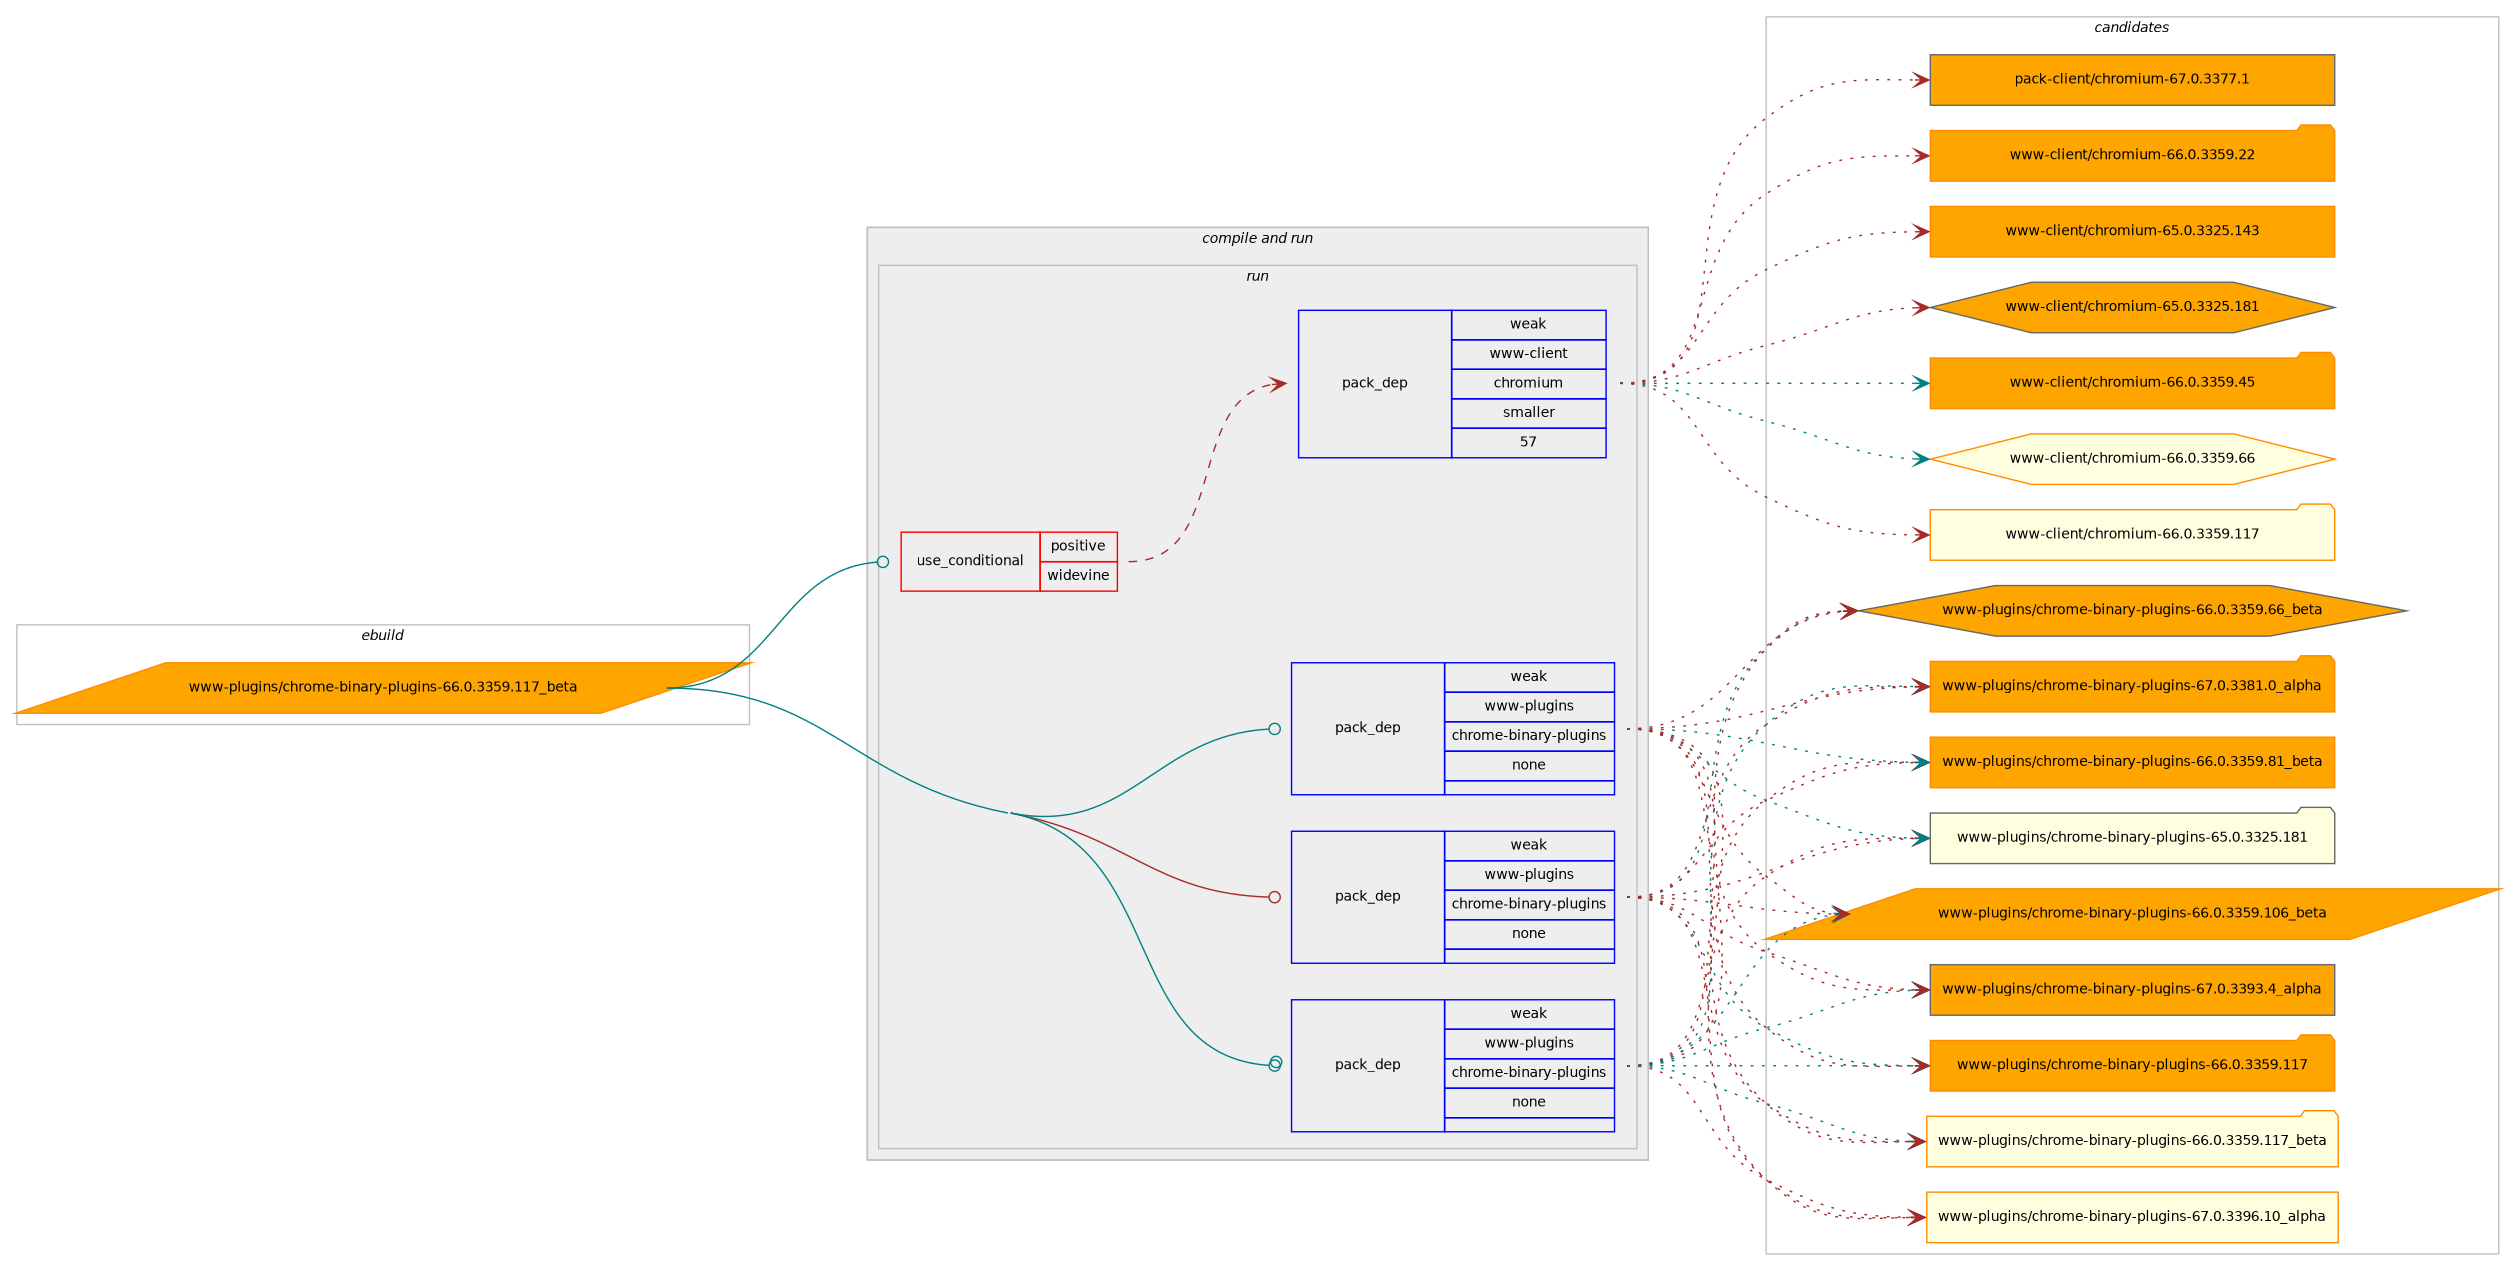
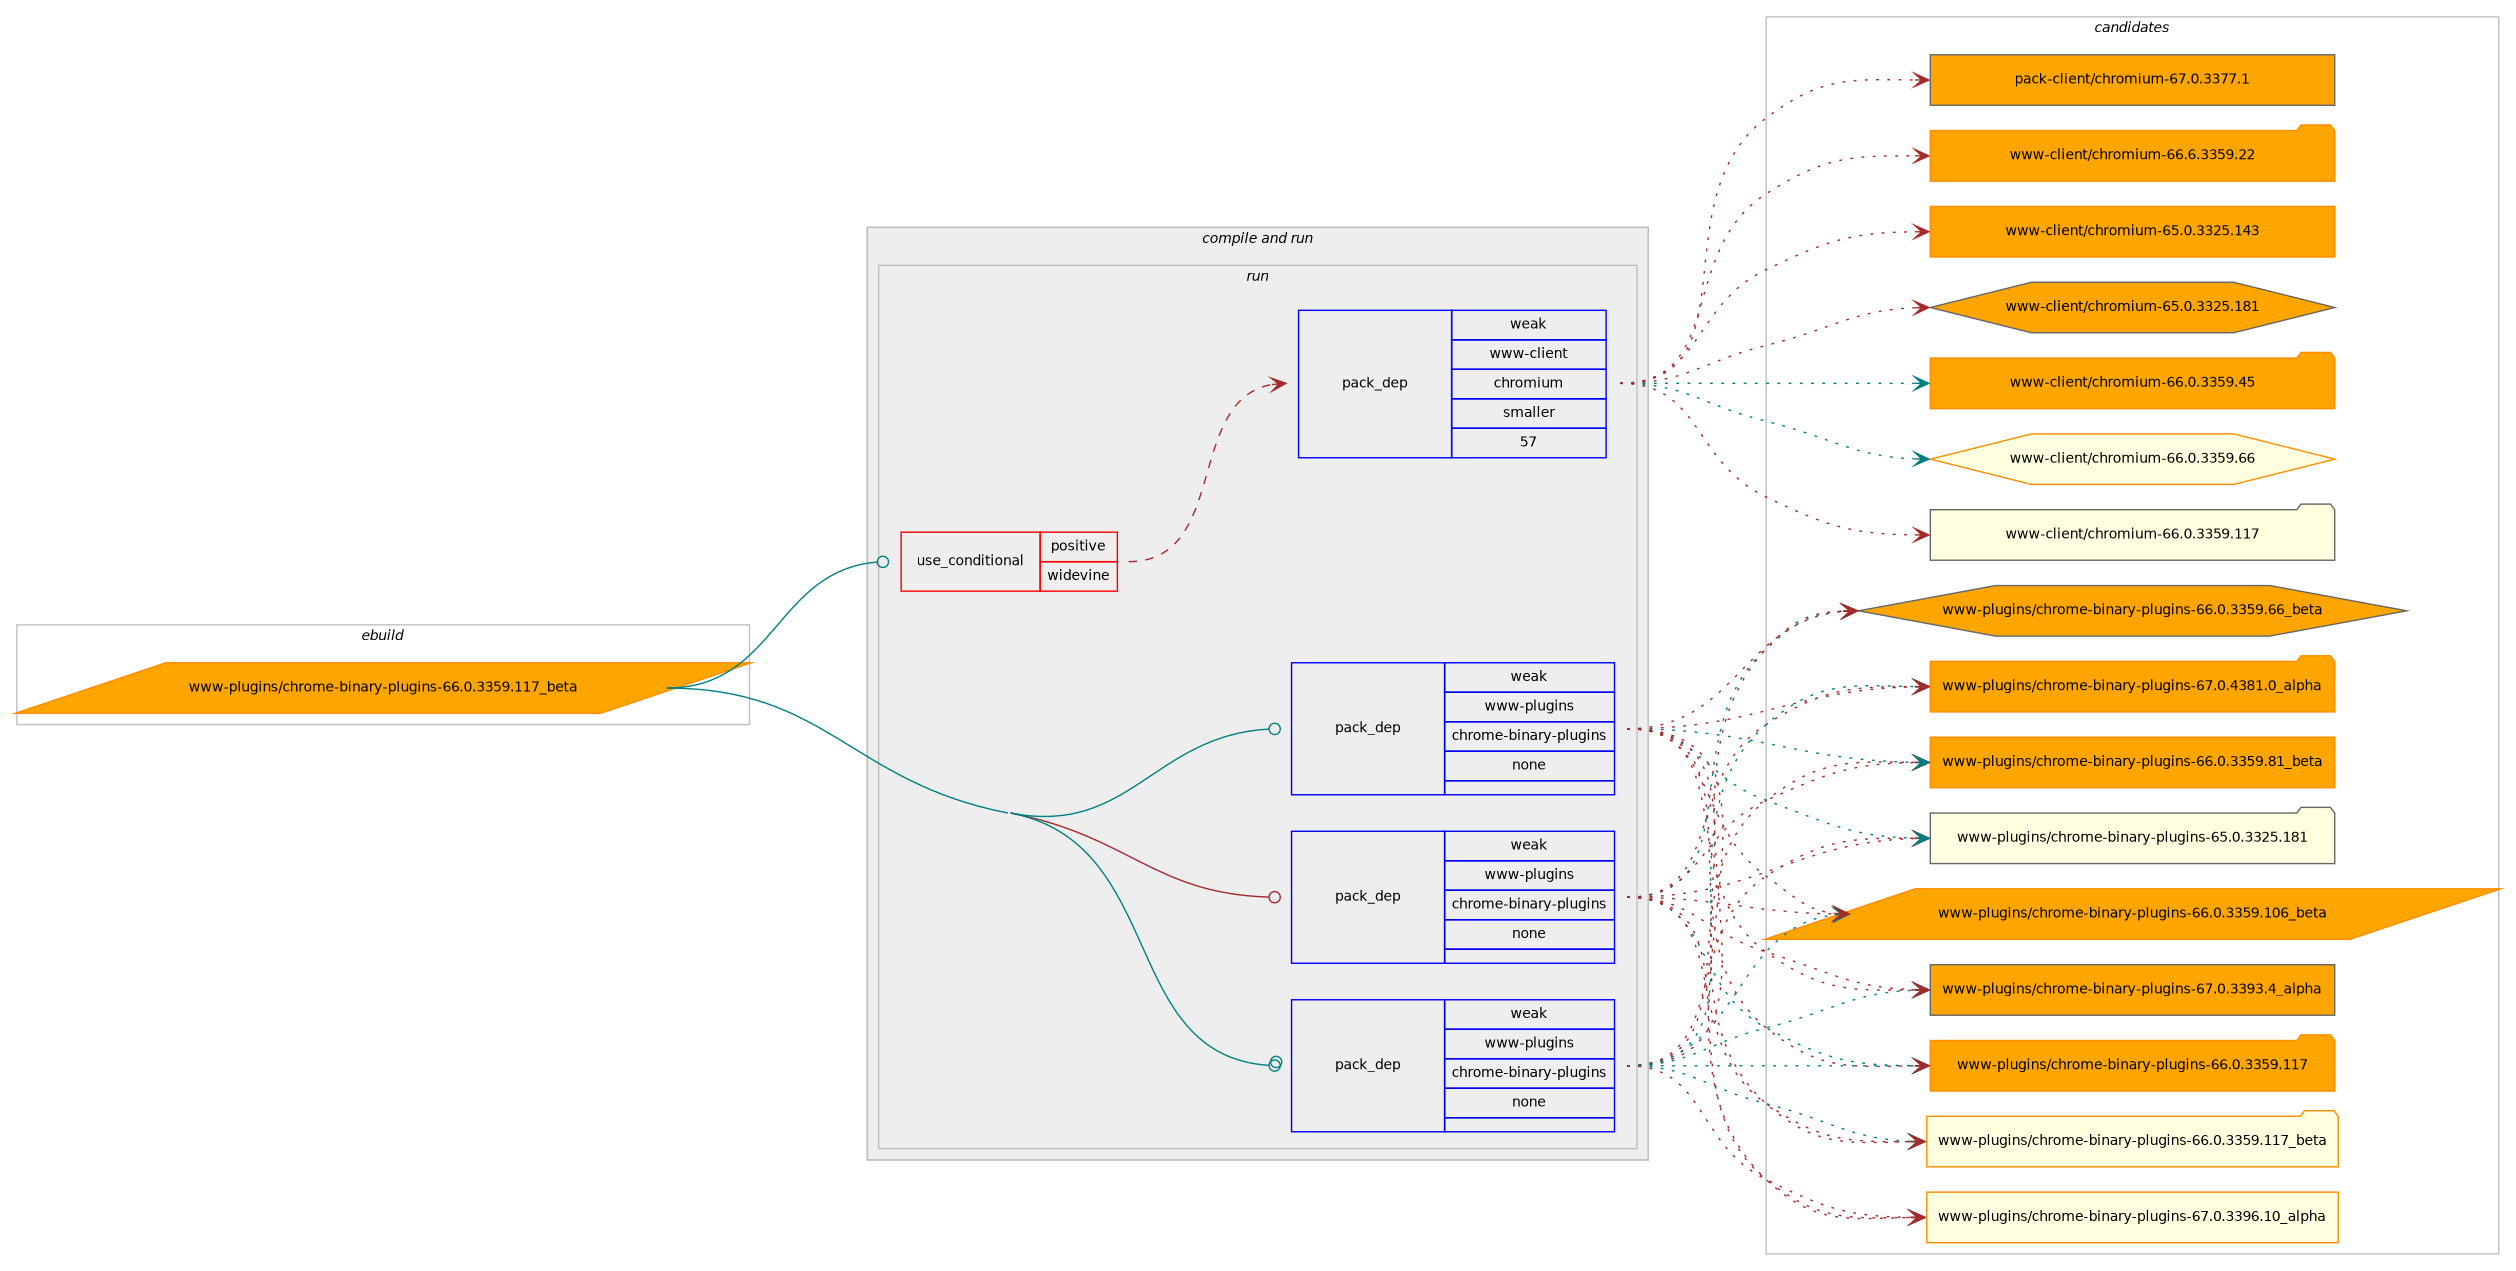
(2133, 156) -> (2133, 156)
(2133, 535) -> (2133, 535)
(2133, 687) -> (2133, 687)
